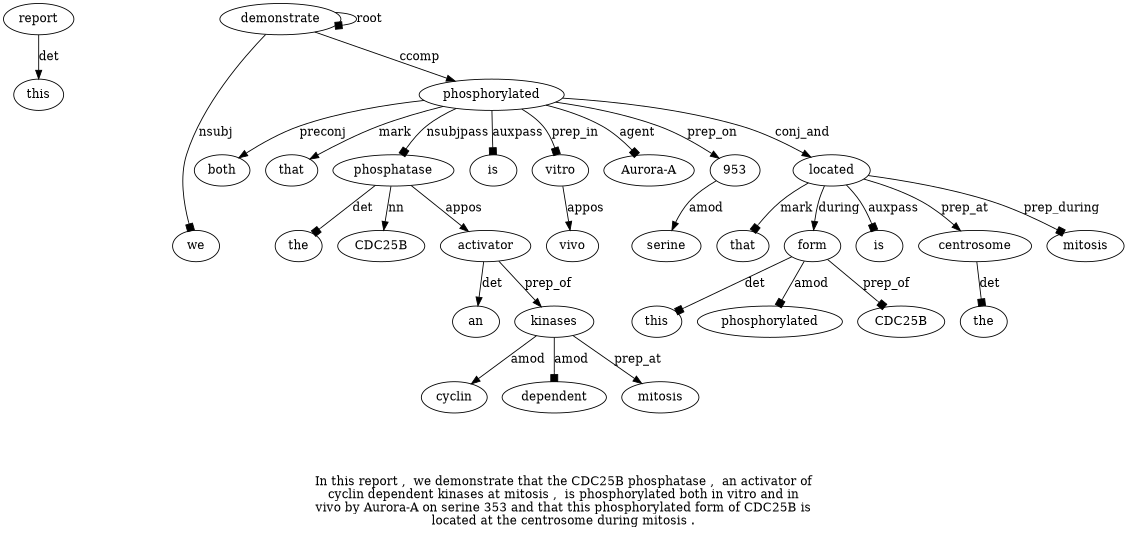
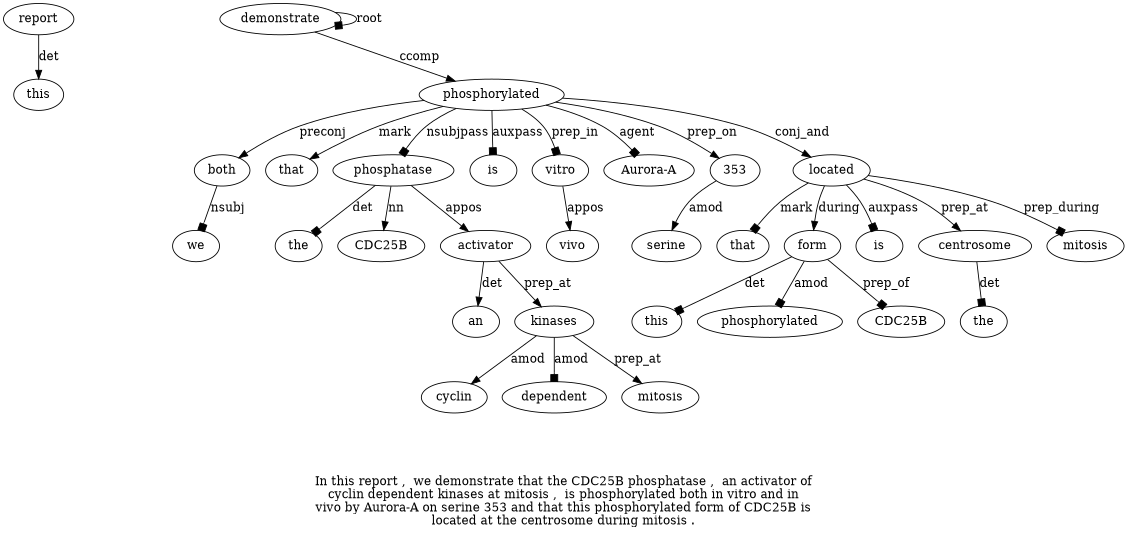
(202, 120) -> (211, 204)
(735, 170) -> (735, 170)
(548, 284) -> (548, 284)
